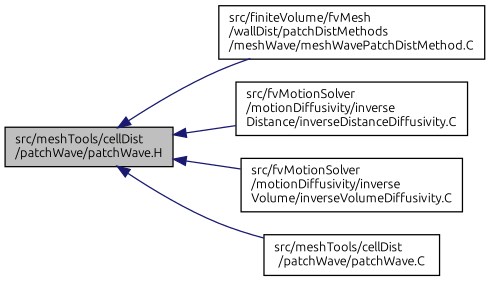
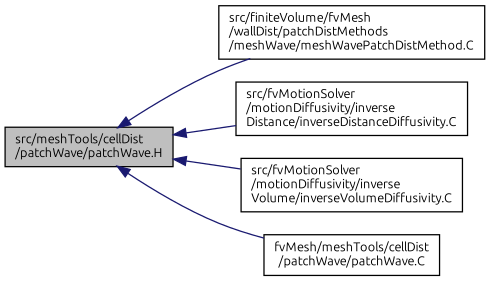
(352, 255) -> (352, 255)
